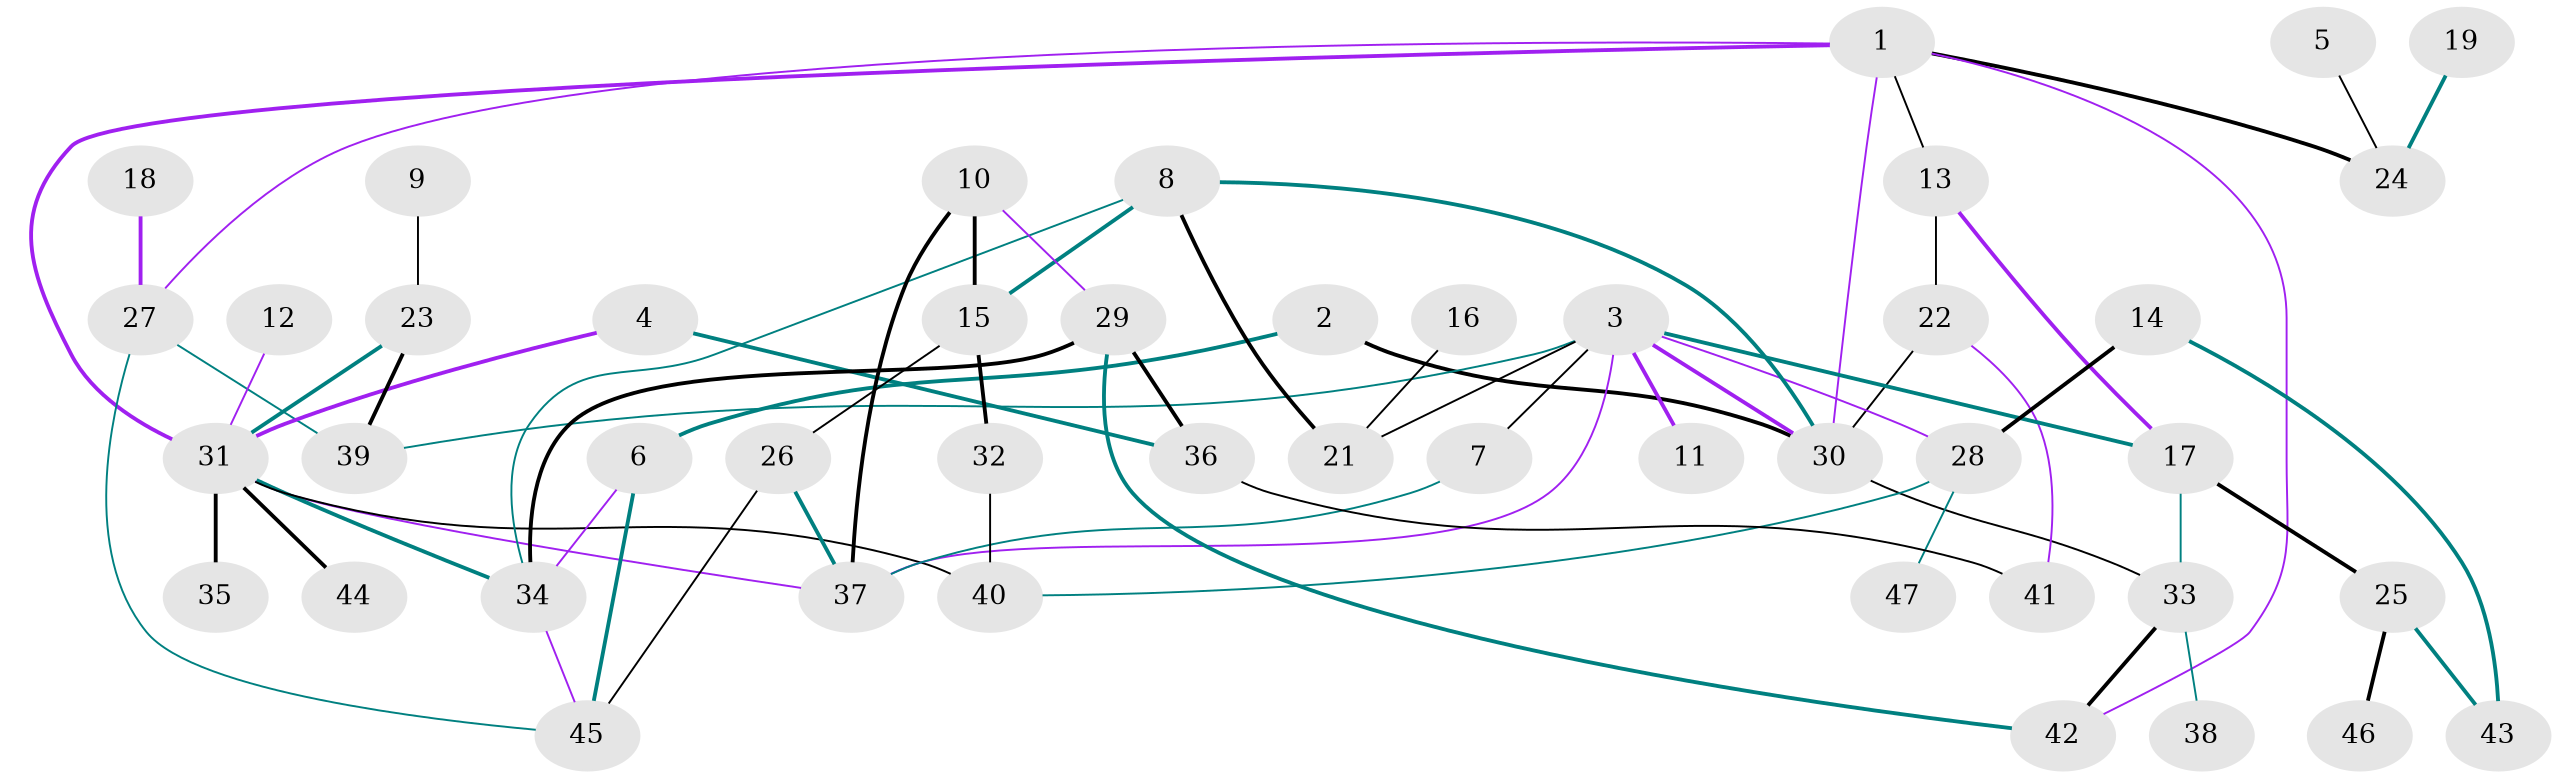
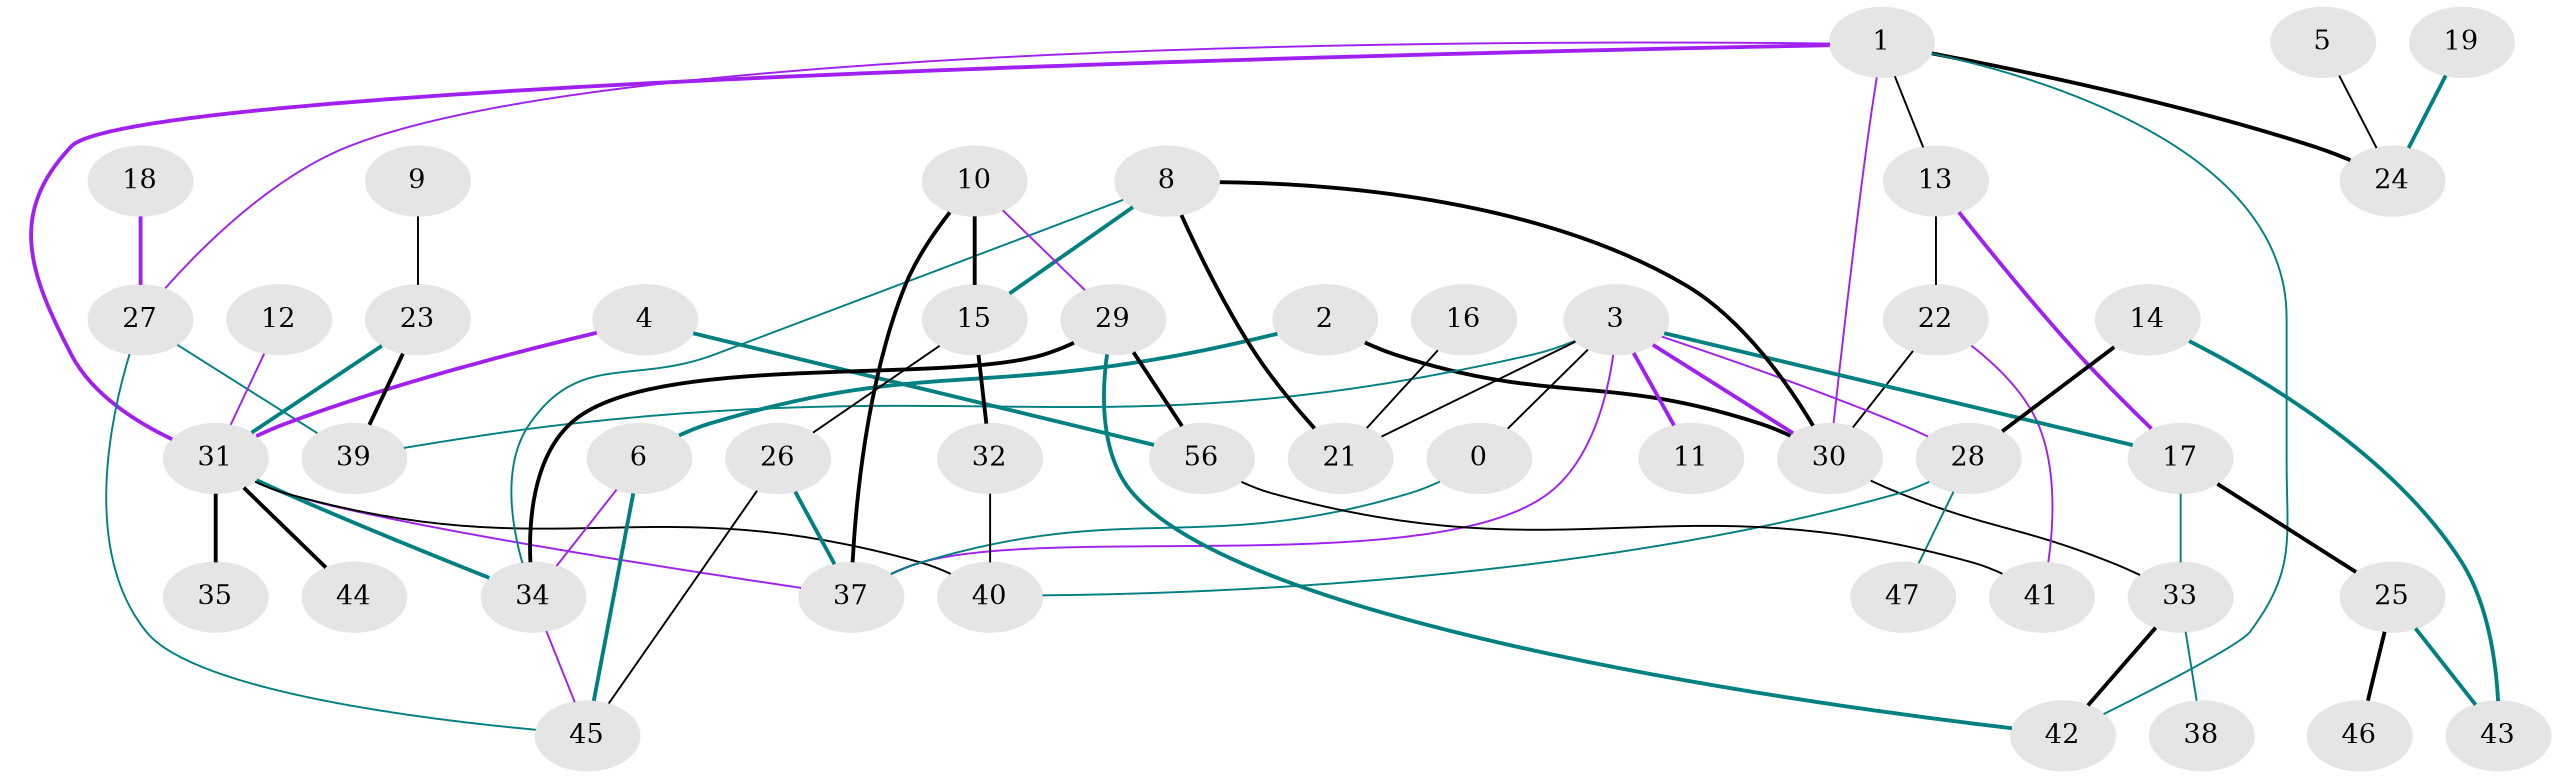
(1552, 229) -> (1552, 229)
(2287, 326) -> (2287, 326)
(1202, 458) -> (1202, 458)
(1479, 458) -> (1479, 458)
